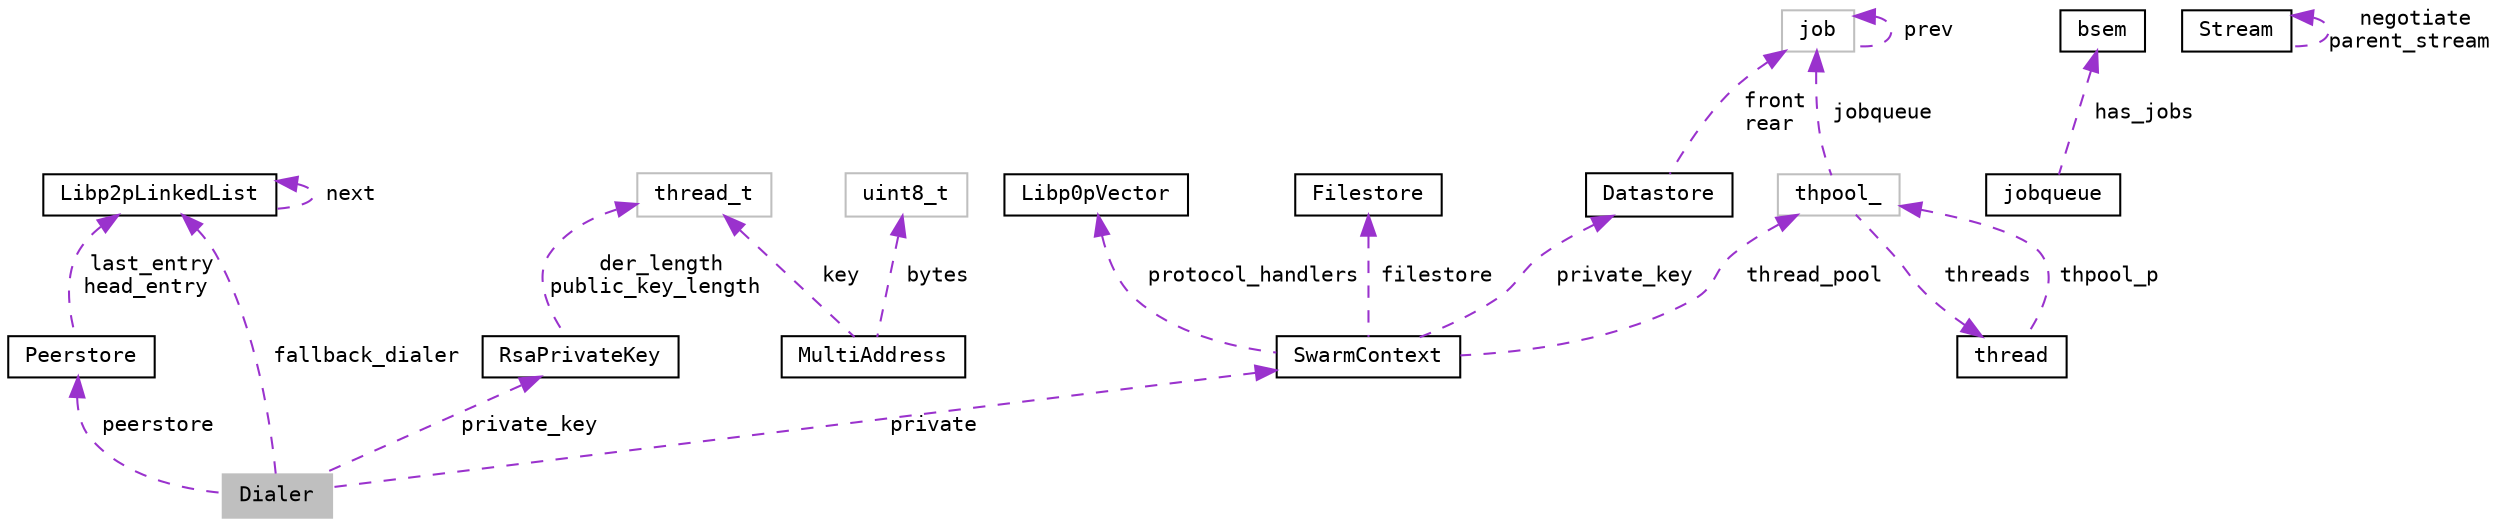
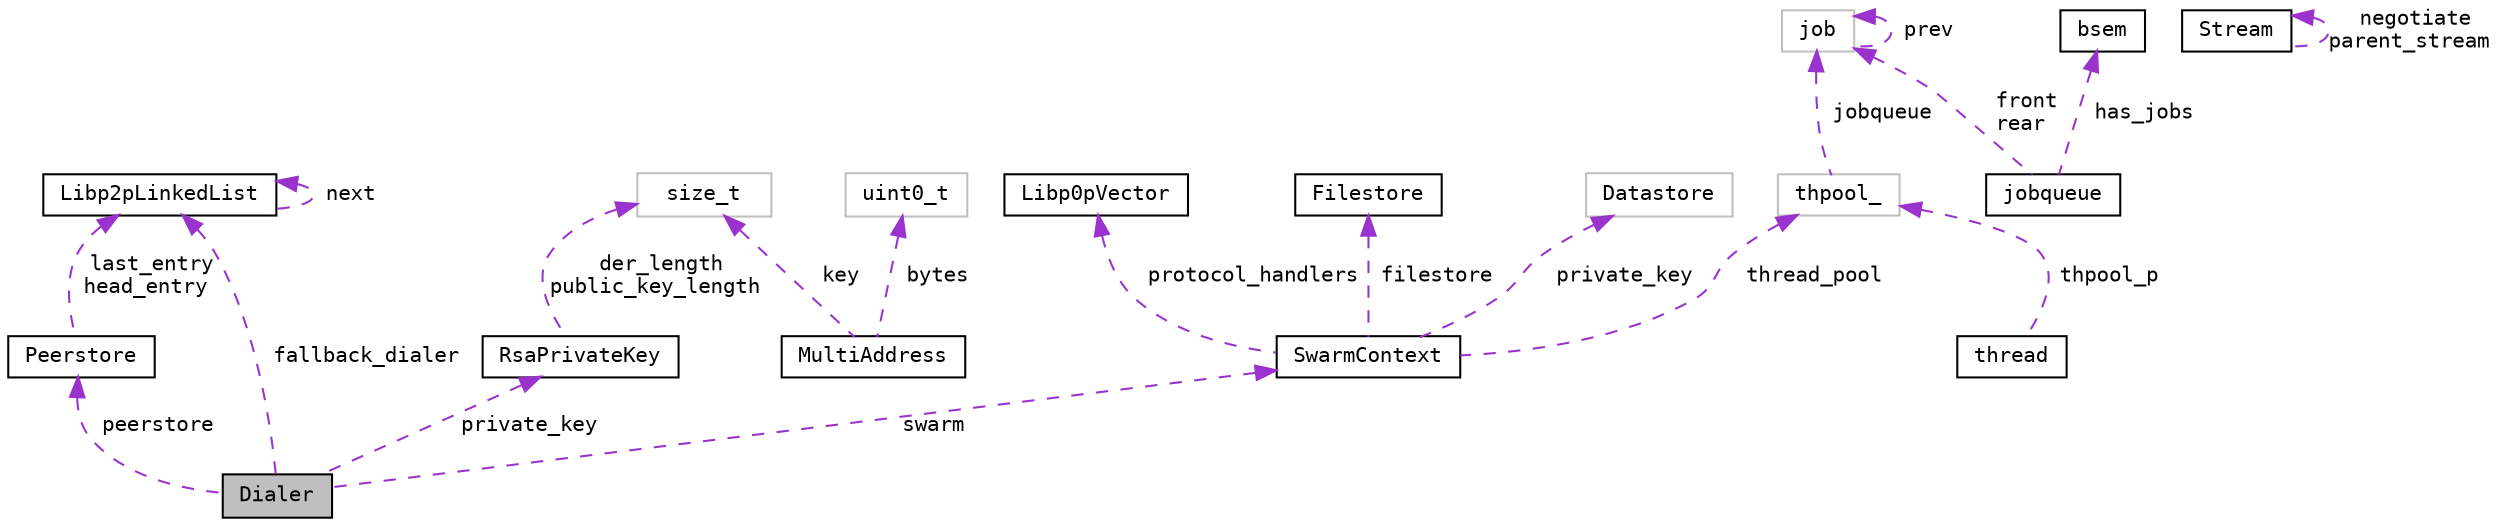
(1712, 112) -> (1957, 110)
(704, 195) -> (704, 195)
(906, 195) -> (906, 195)
(1659, 195) -> (1659, 195)
(1908, 273) -> none
(928, 426) -> (928, 426)
(277, 496) -> (277, 496)
